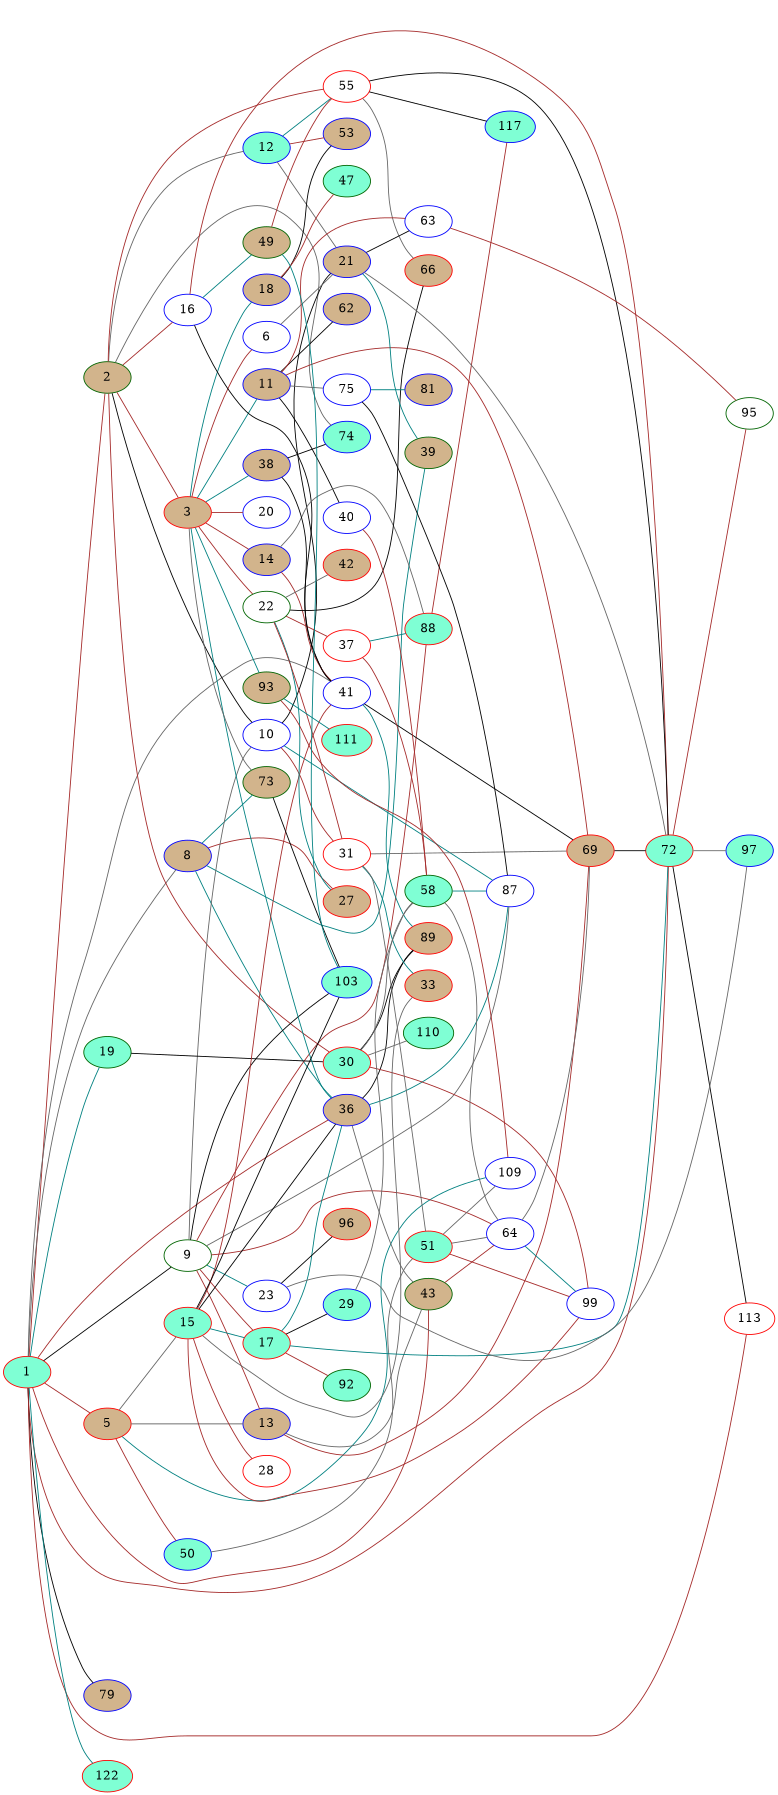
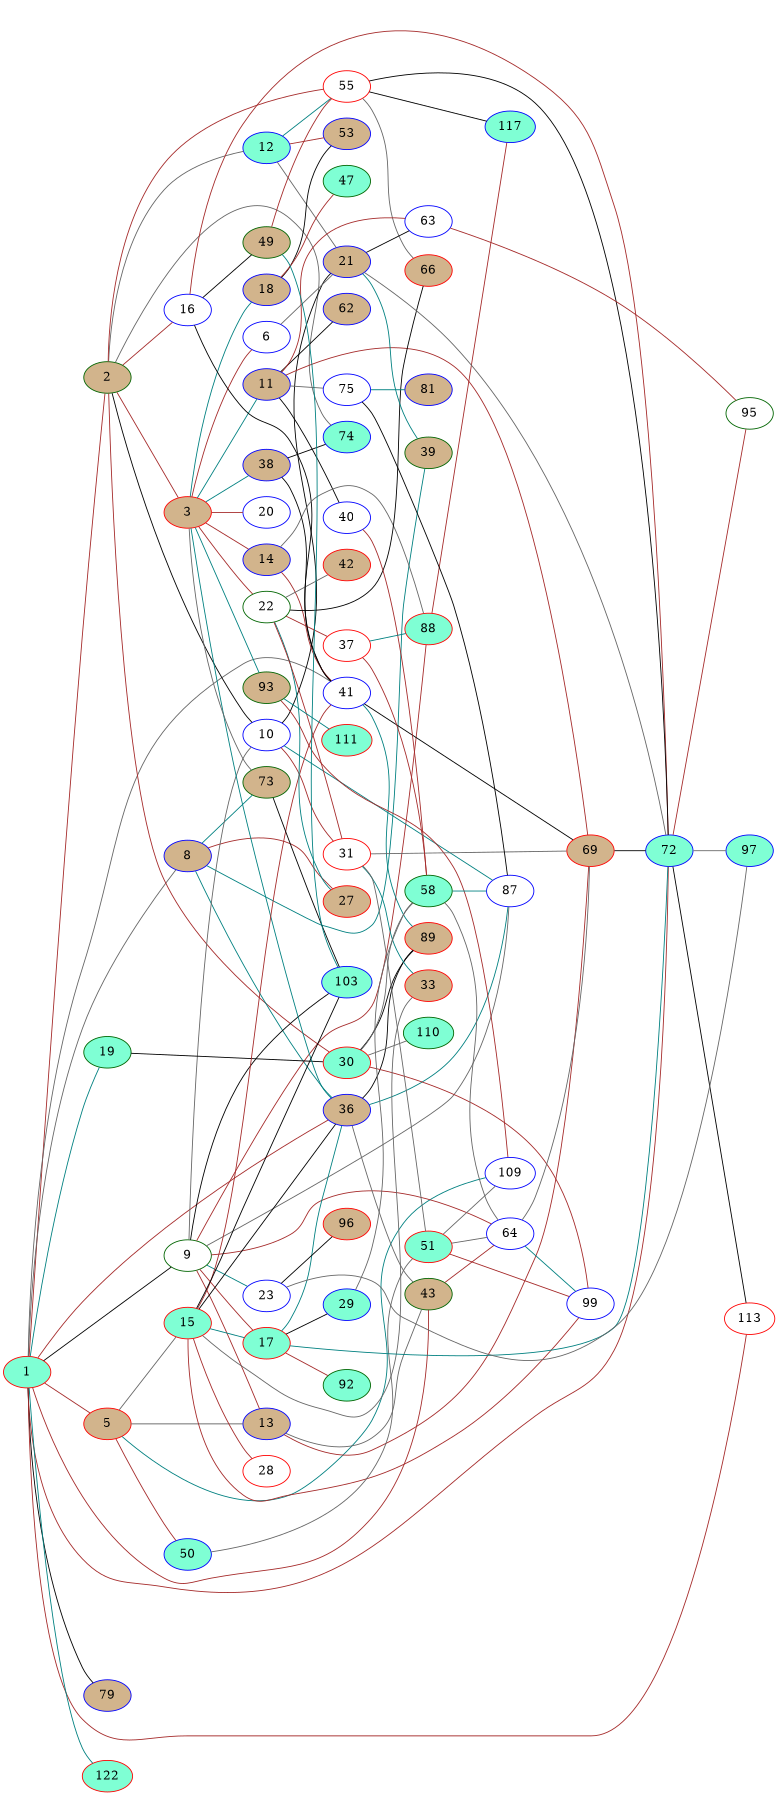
(227, 276) -> (227, 276)
(669, 851) -> (669, 851)
